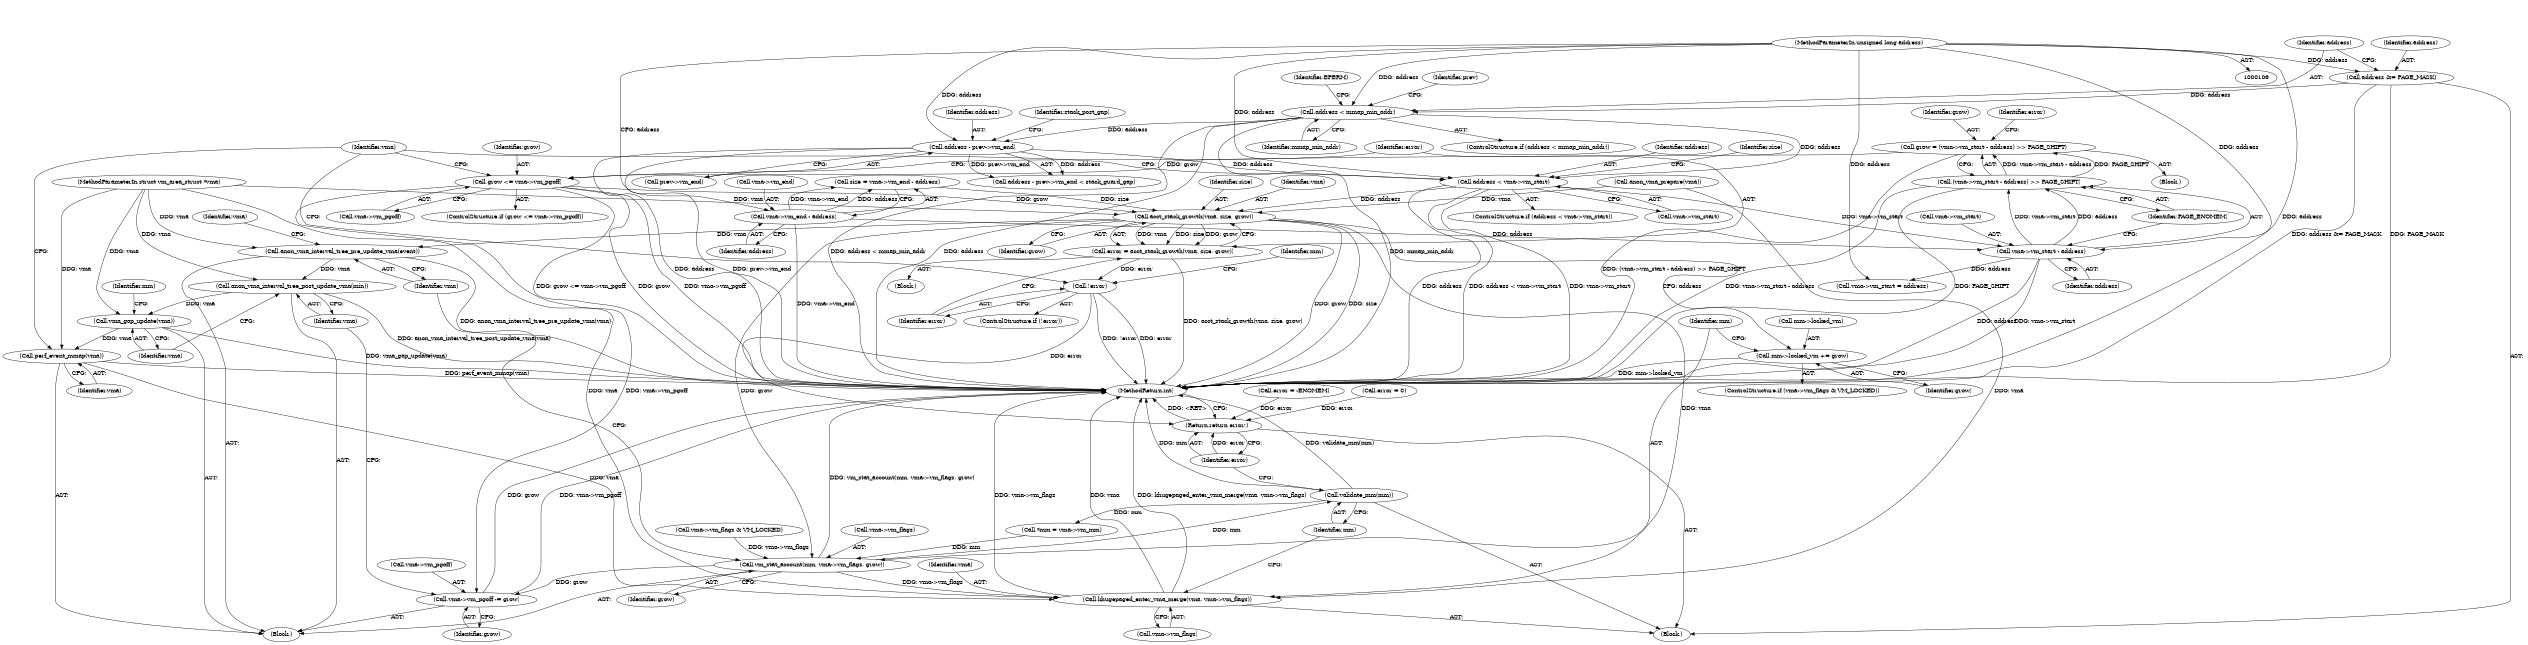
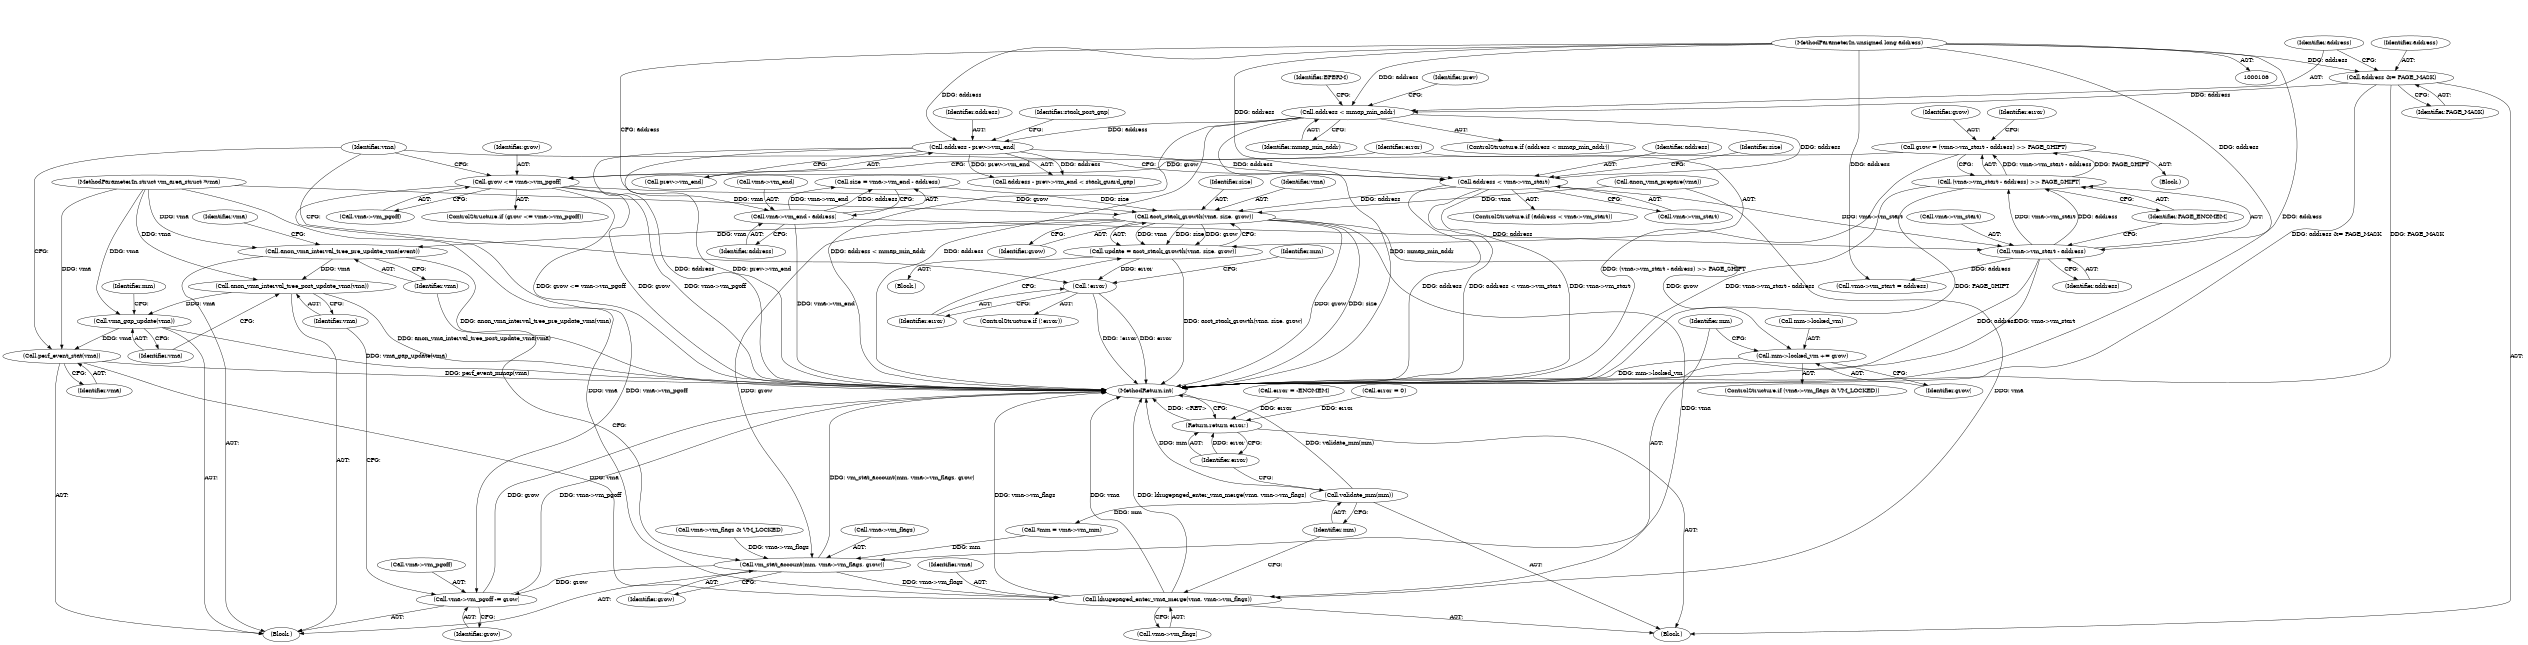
none -> (2450, 113)
(1163, 252) -> (1163, 252)
(292, 287) -> (292, 287)
(1682, 287) -> (1682, 287)
(753, 340) -> none
(62, 356) -> (62, 356)
(1103, 540) -> none
